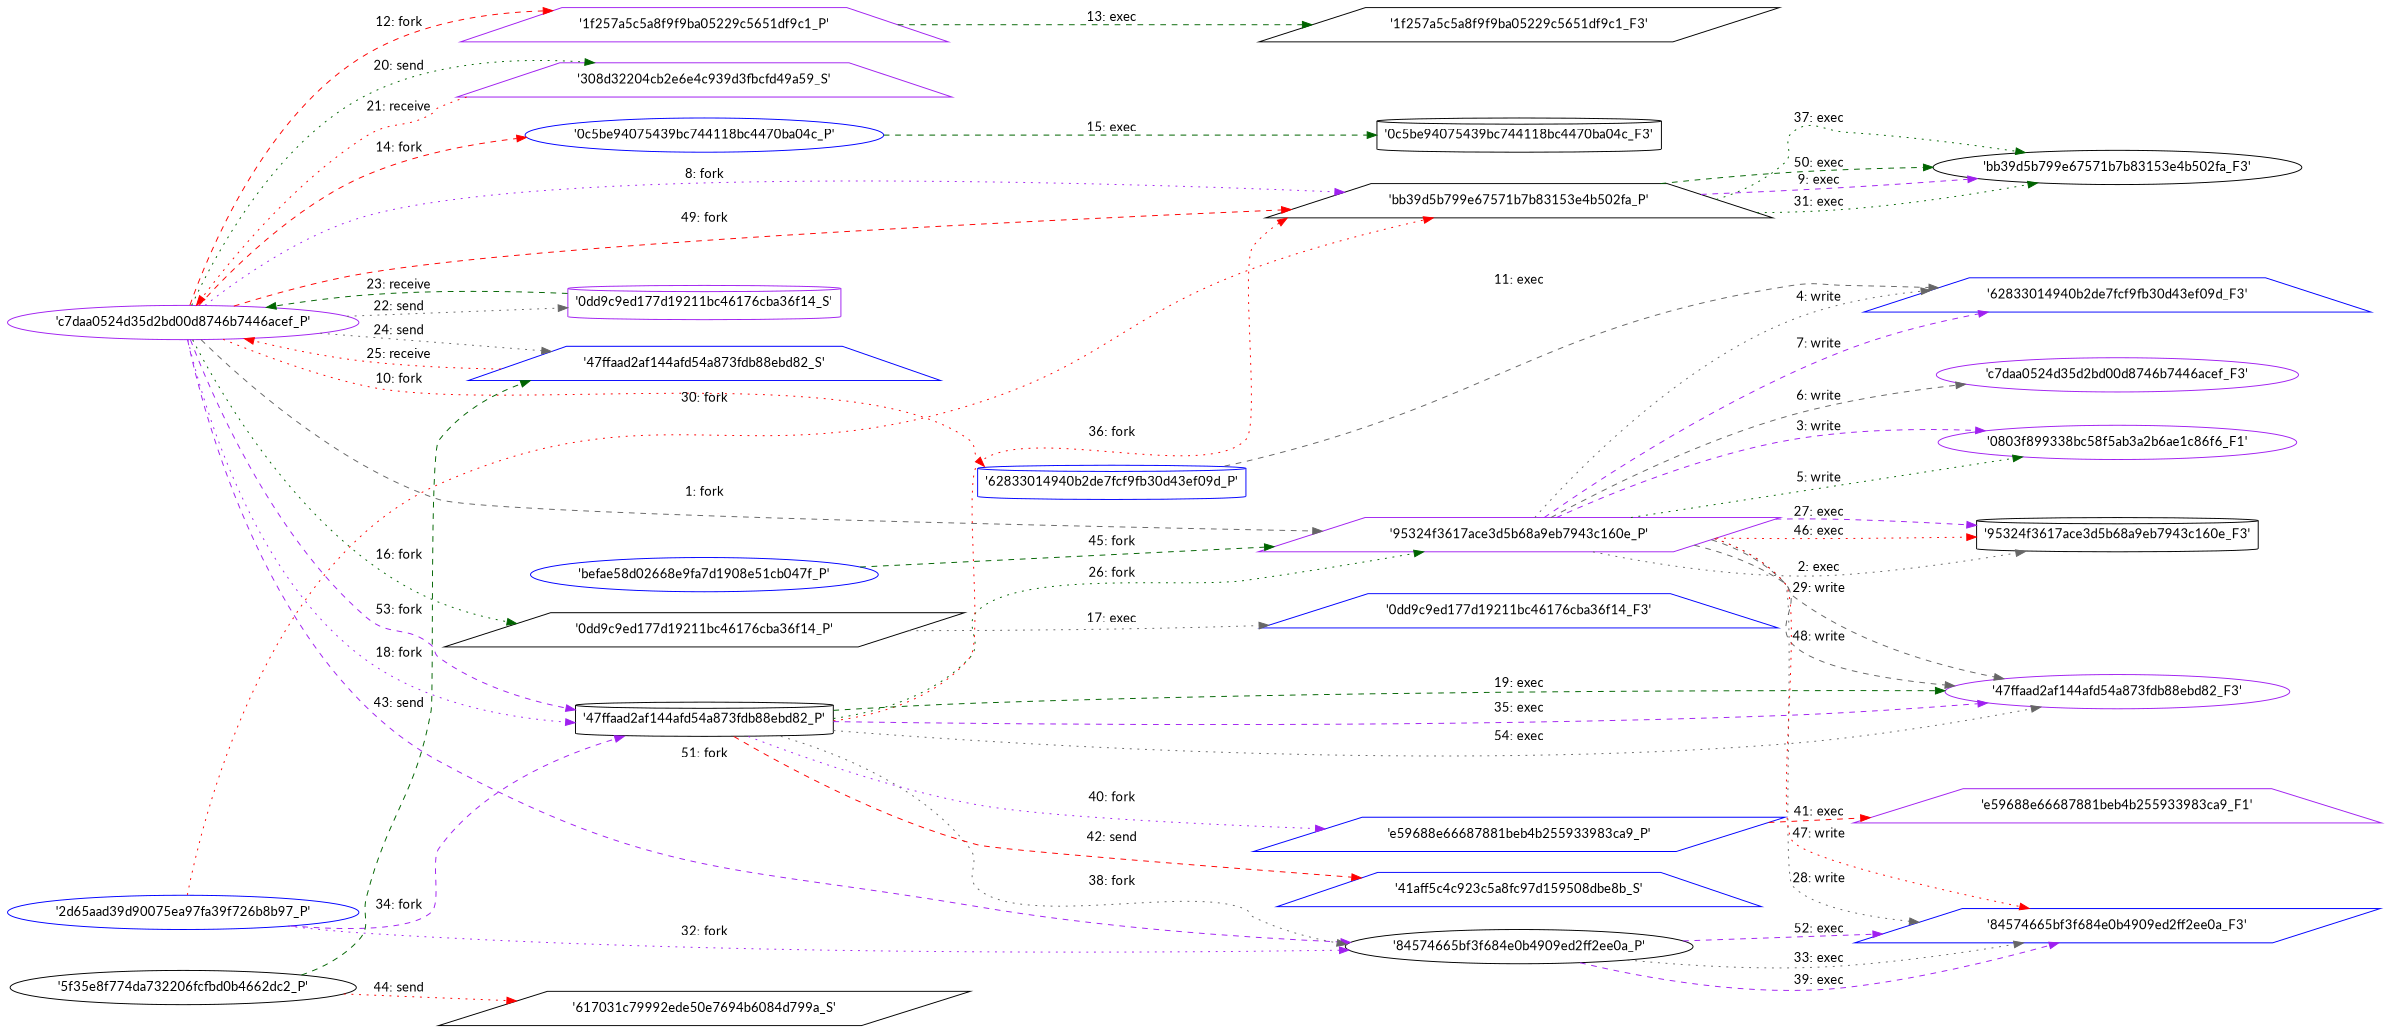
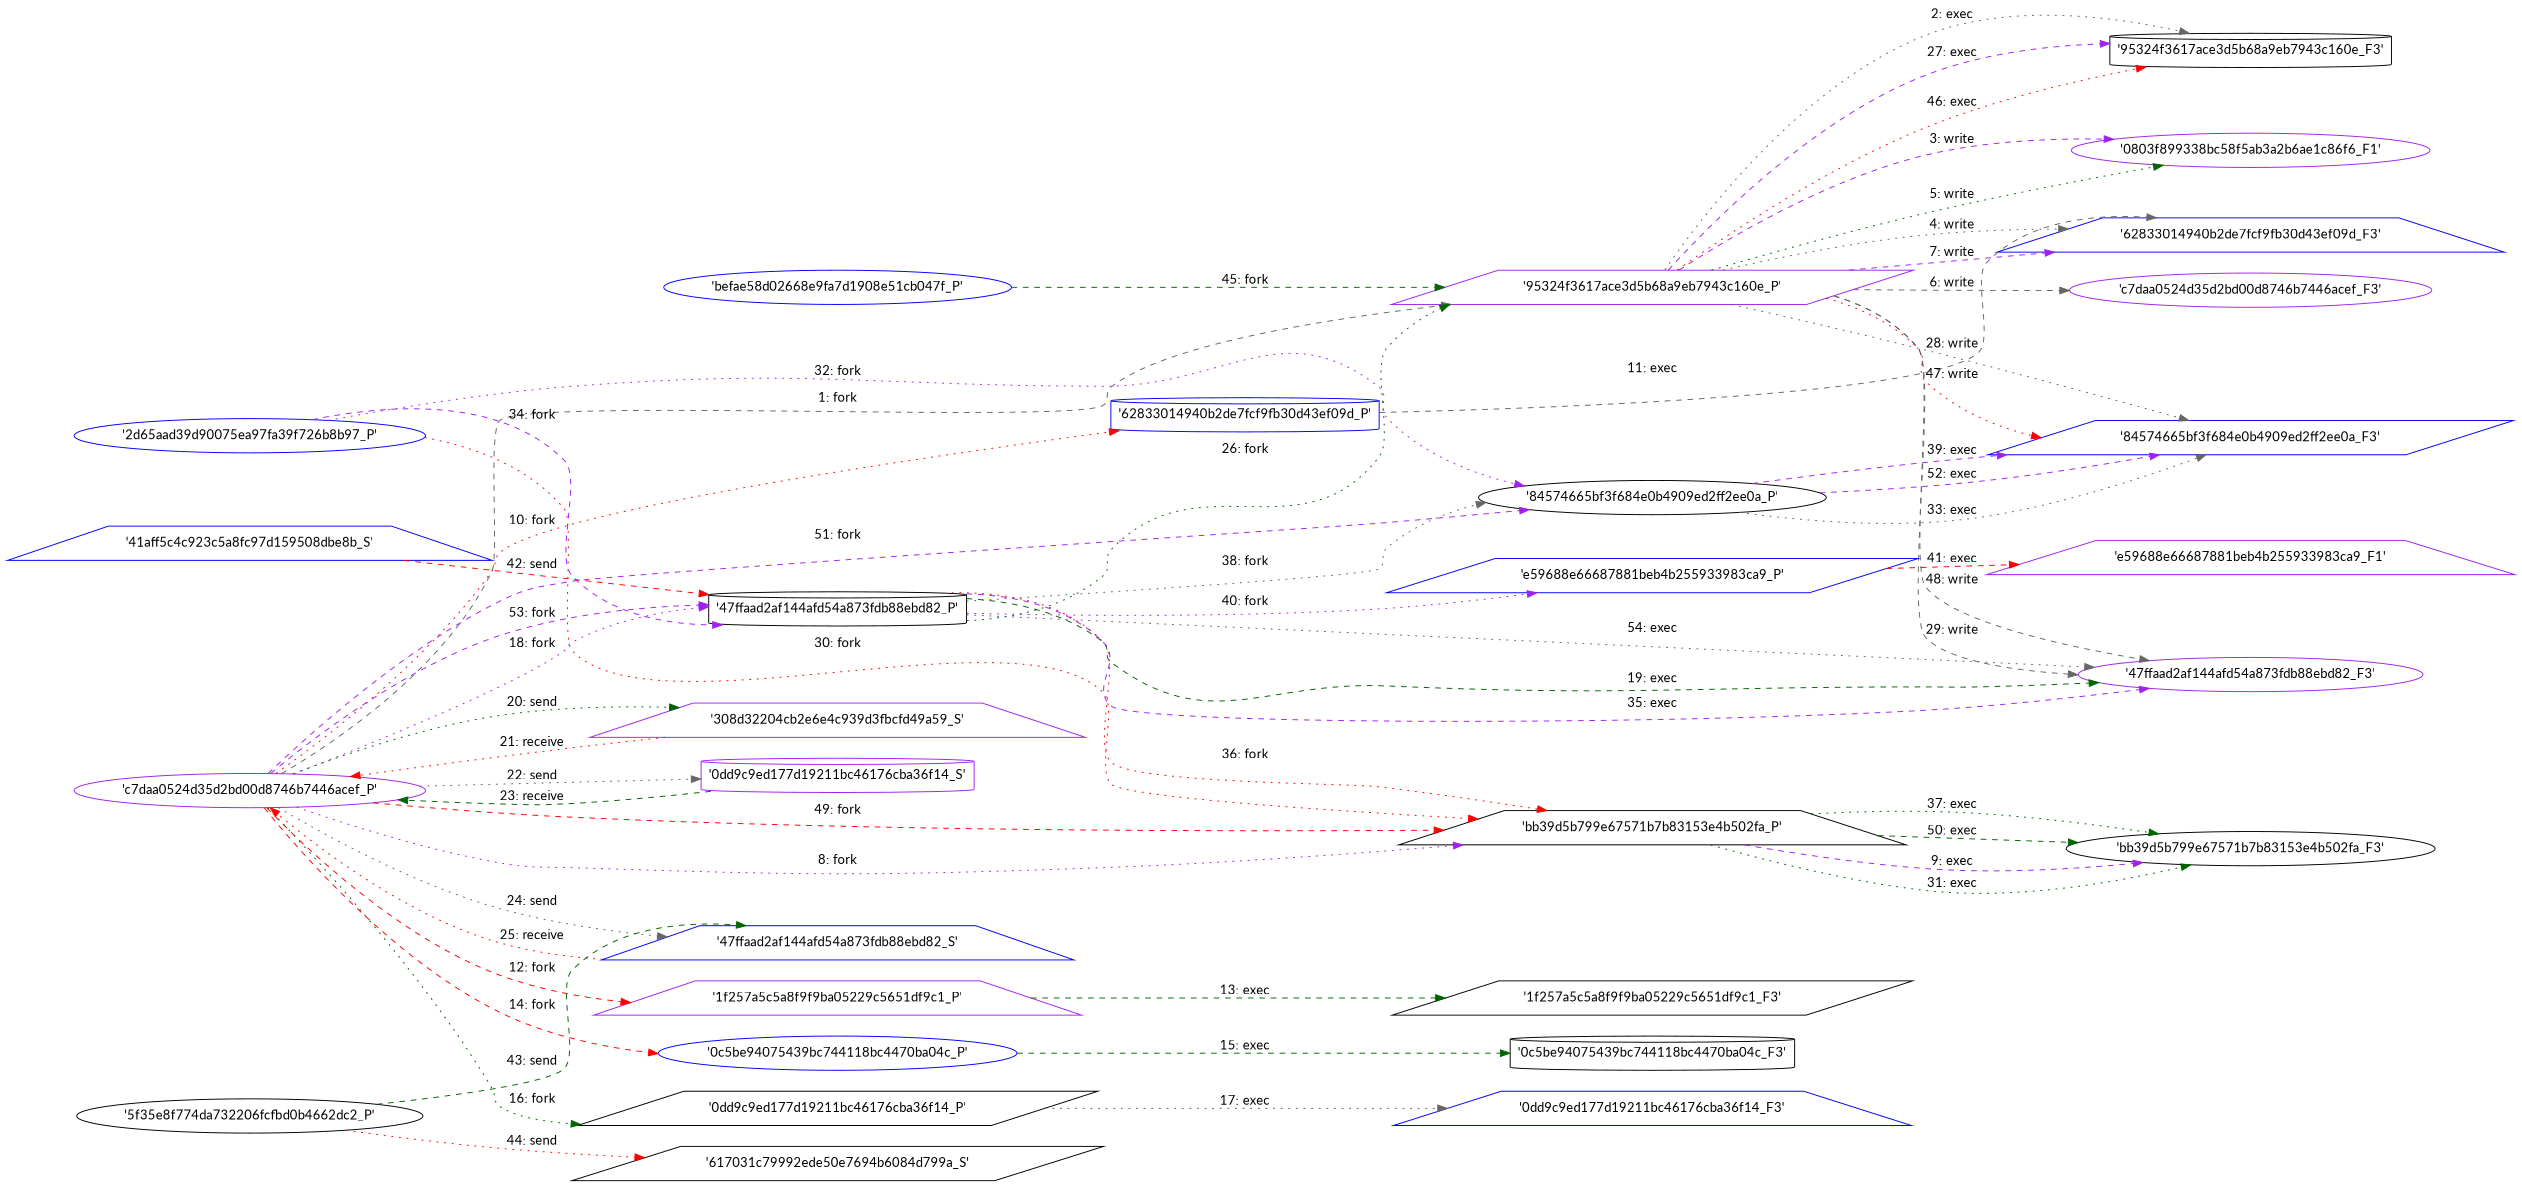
(1031, 851) -> (552, 577)
